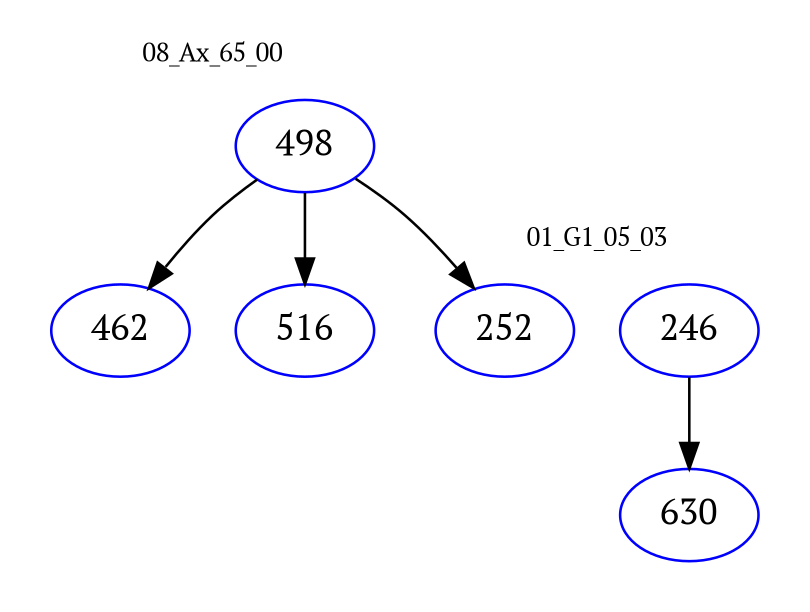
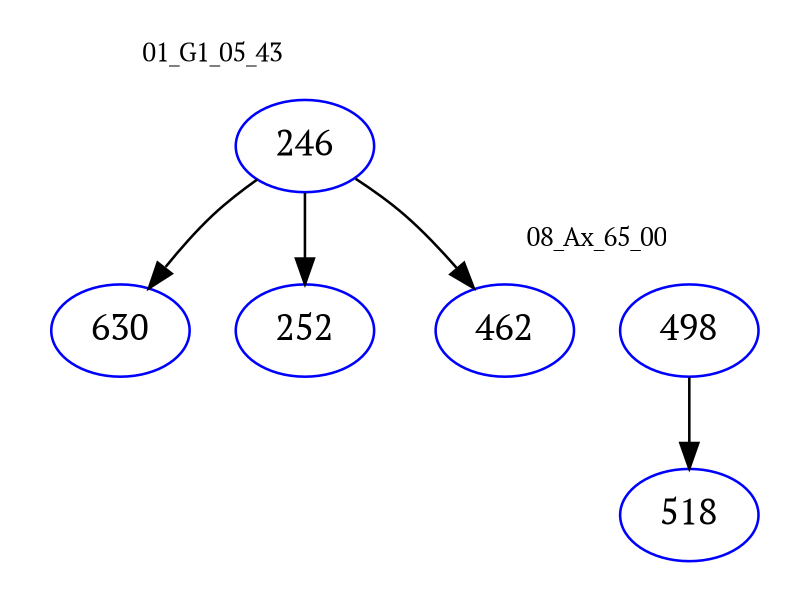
(208, 220) -> (431, 241)
(597, 240) -> (213, 55)
(431, 241) -> (305, 226)
(305, 331) -> (689, 515)
